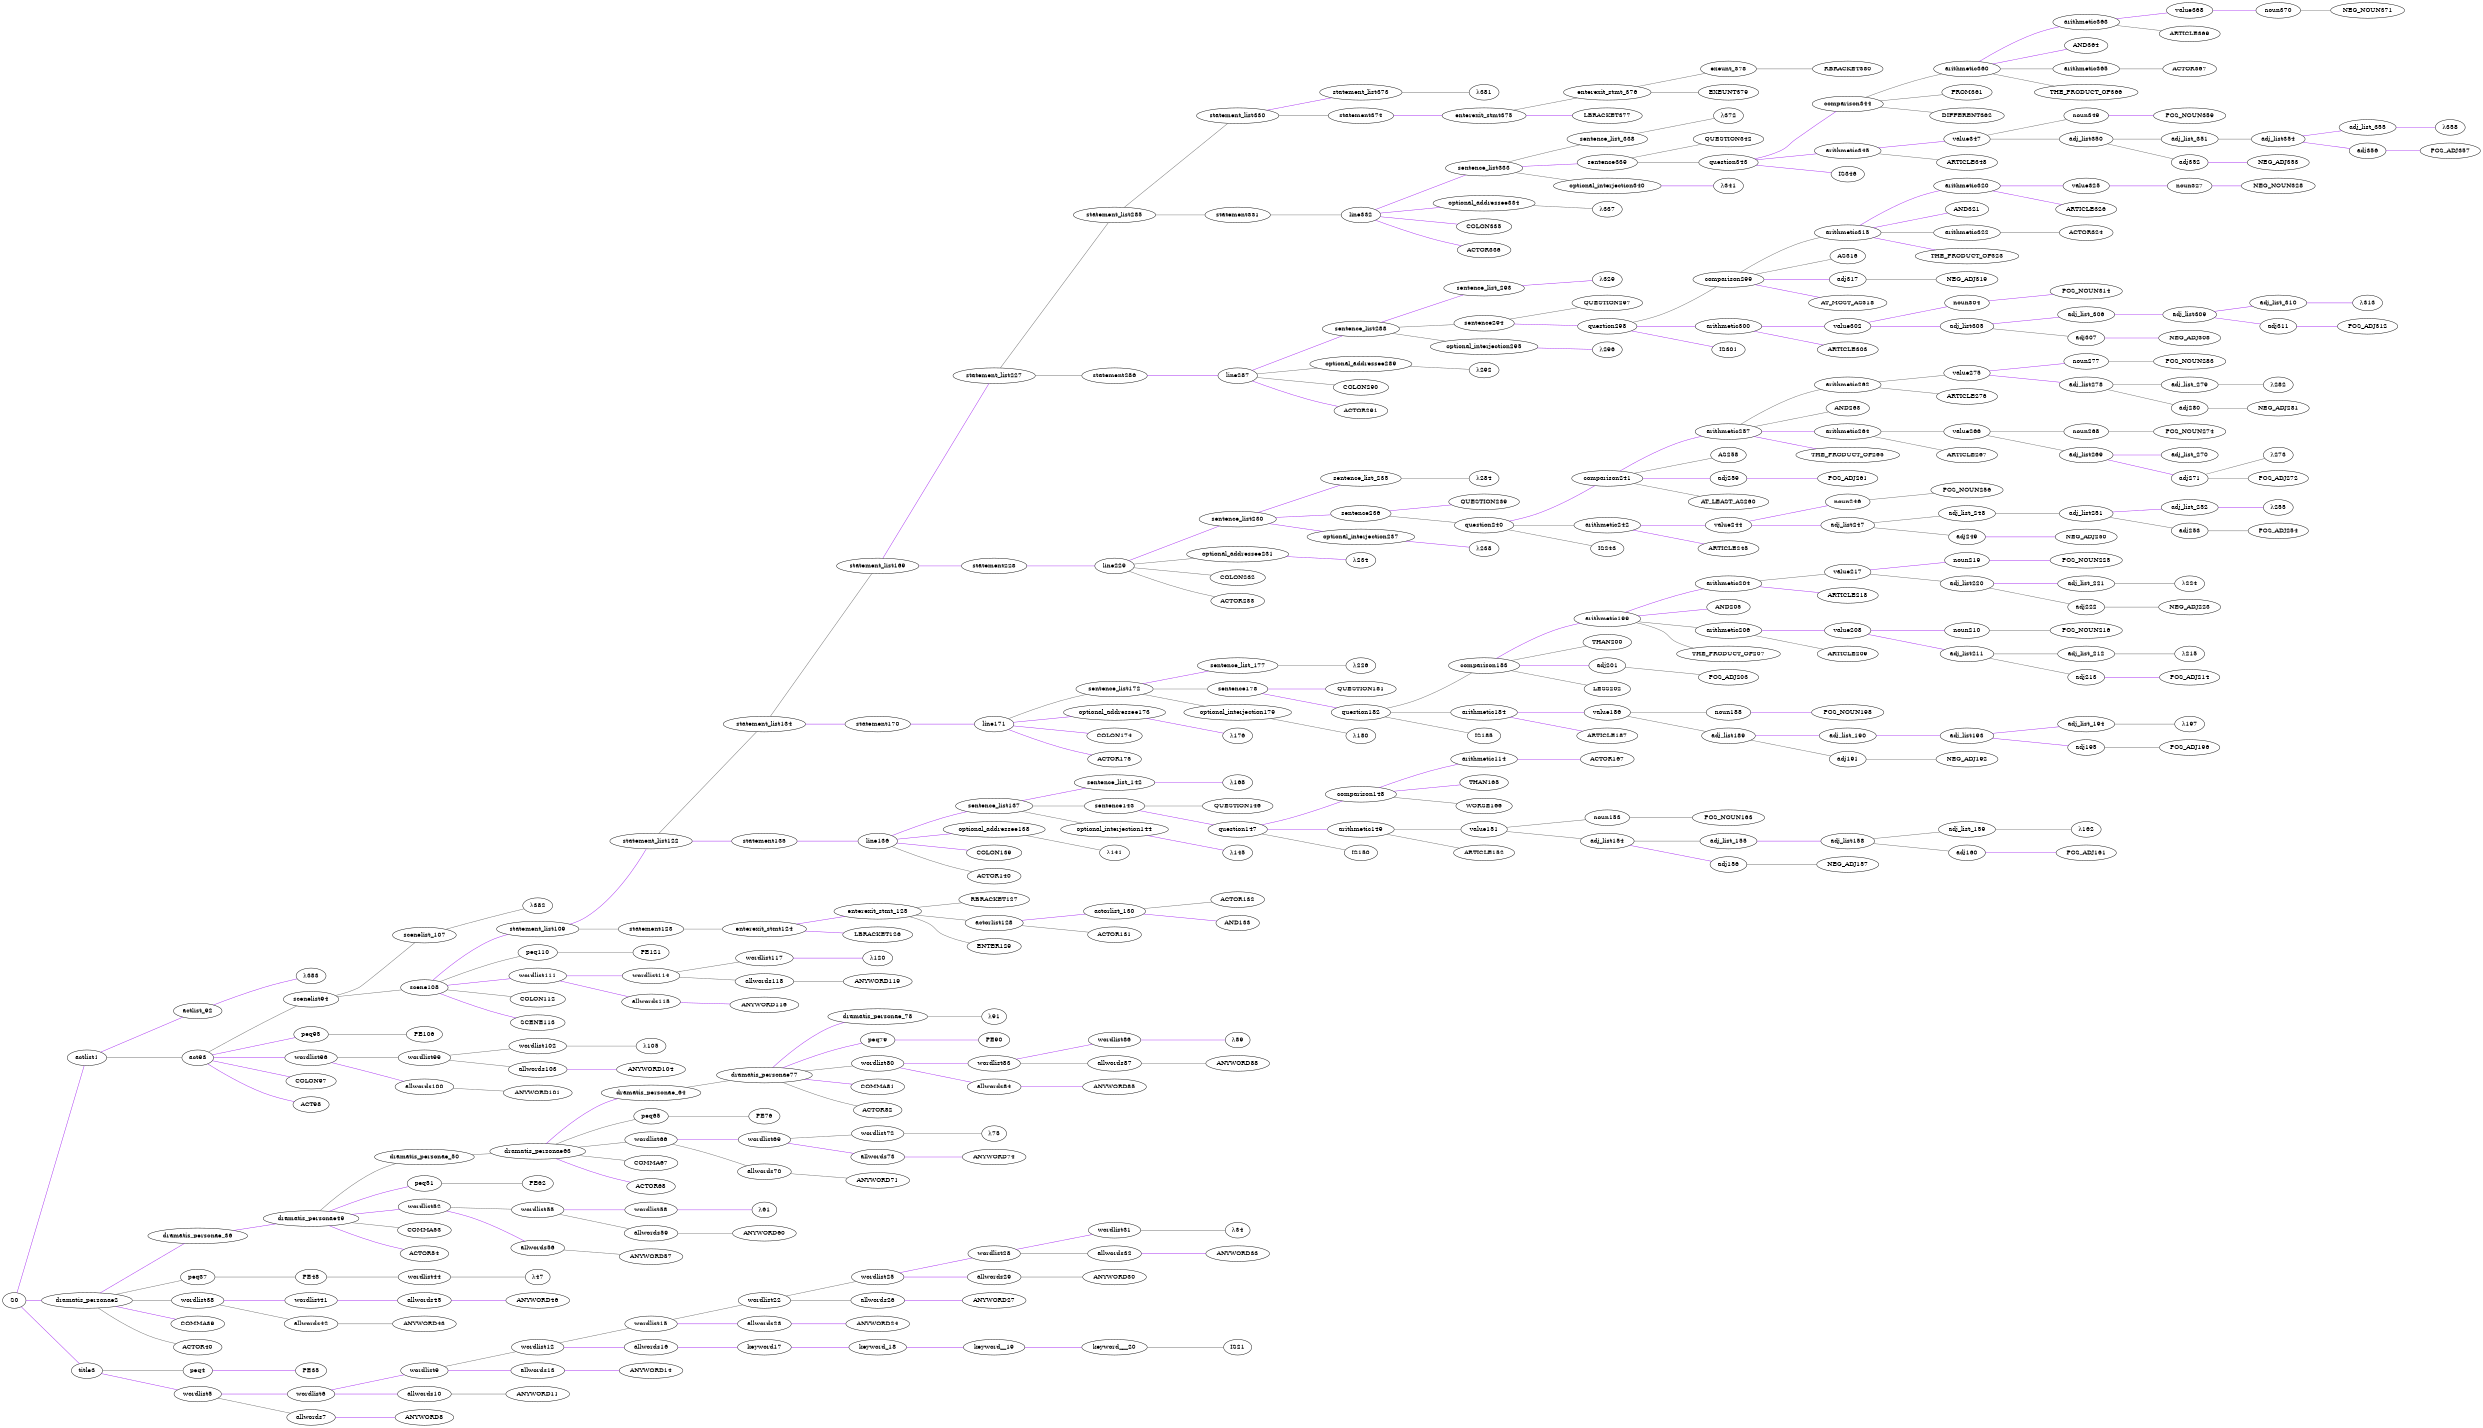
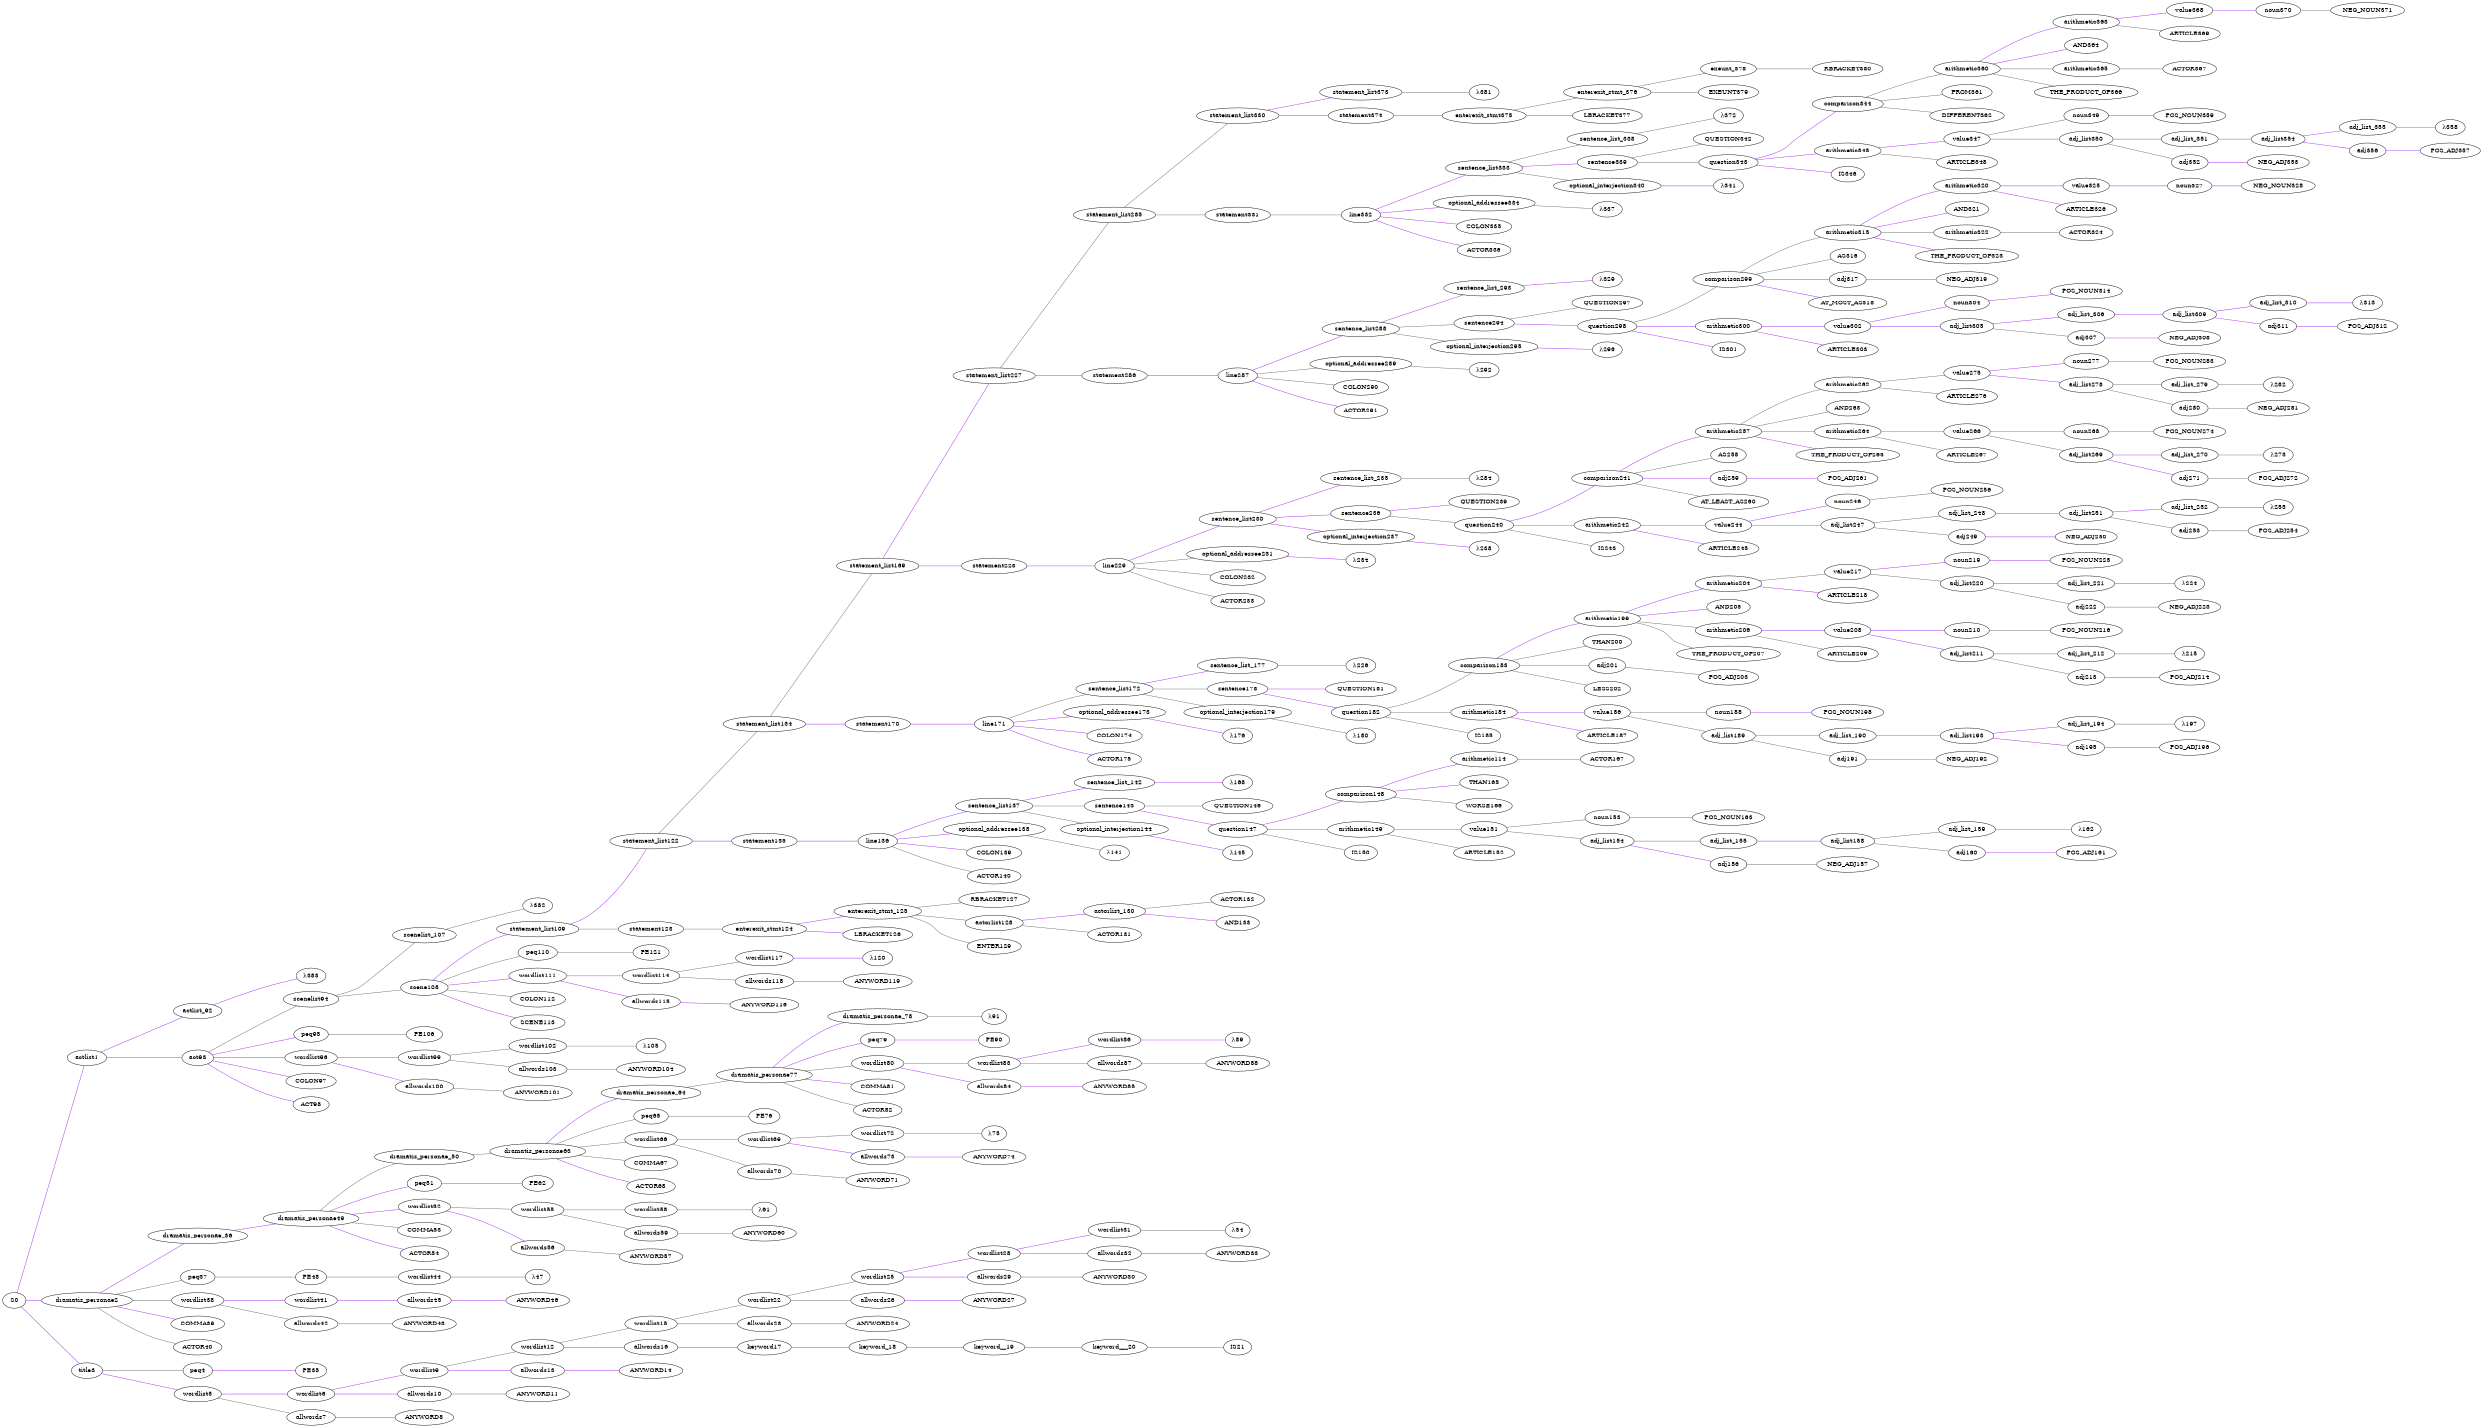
(2235, 466) -> (2241, 455)
